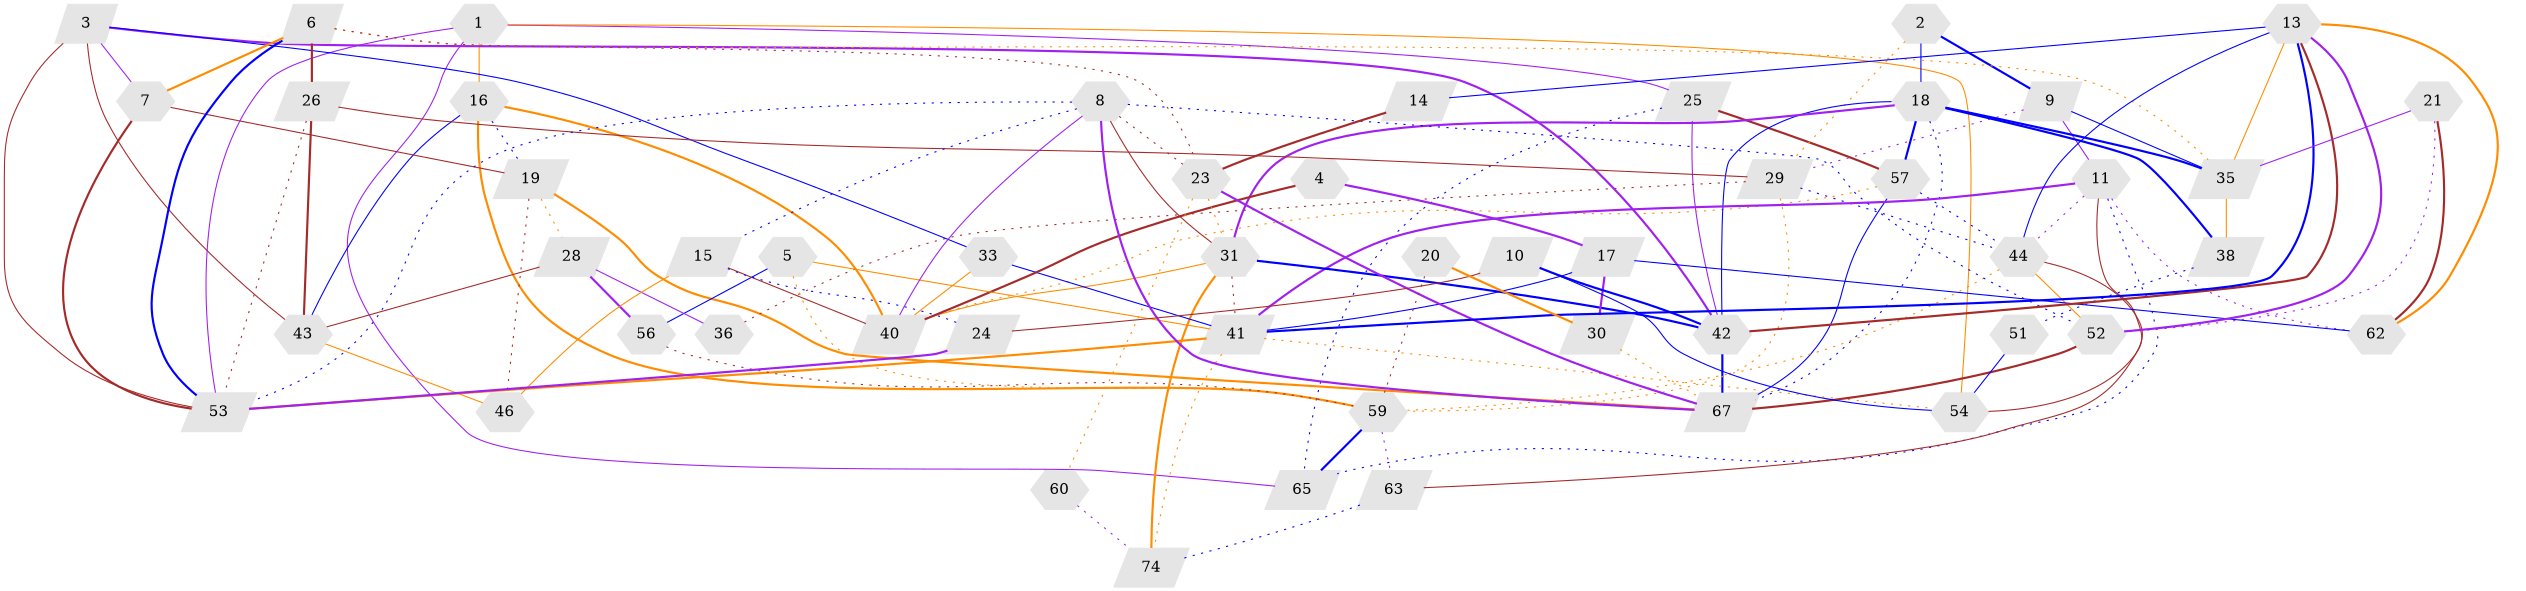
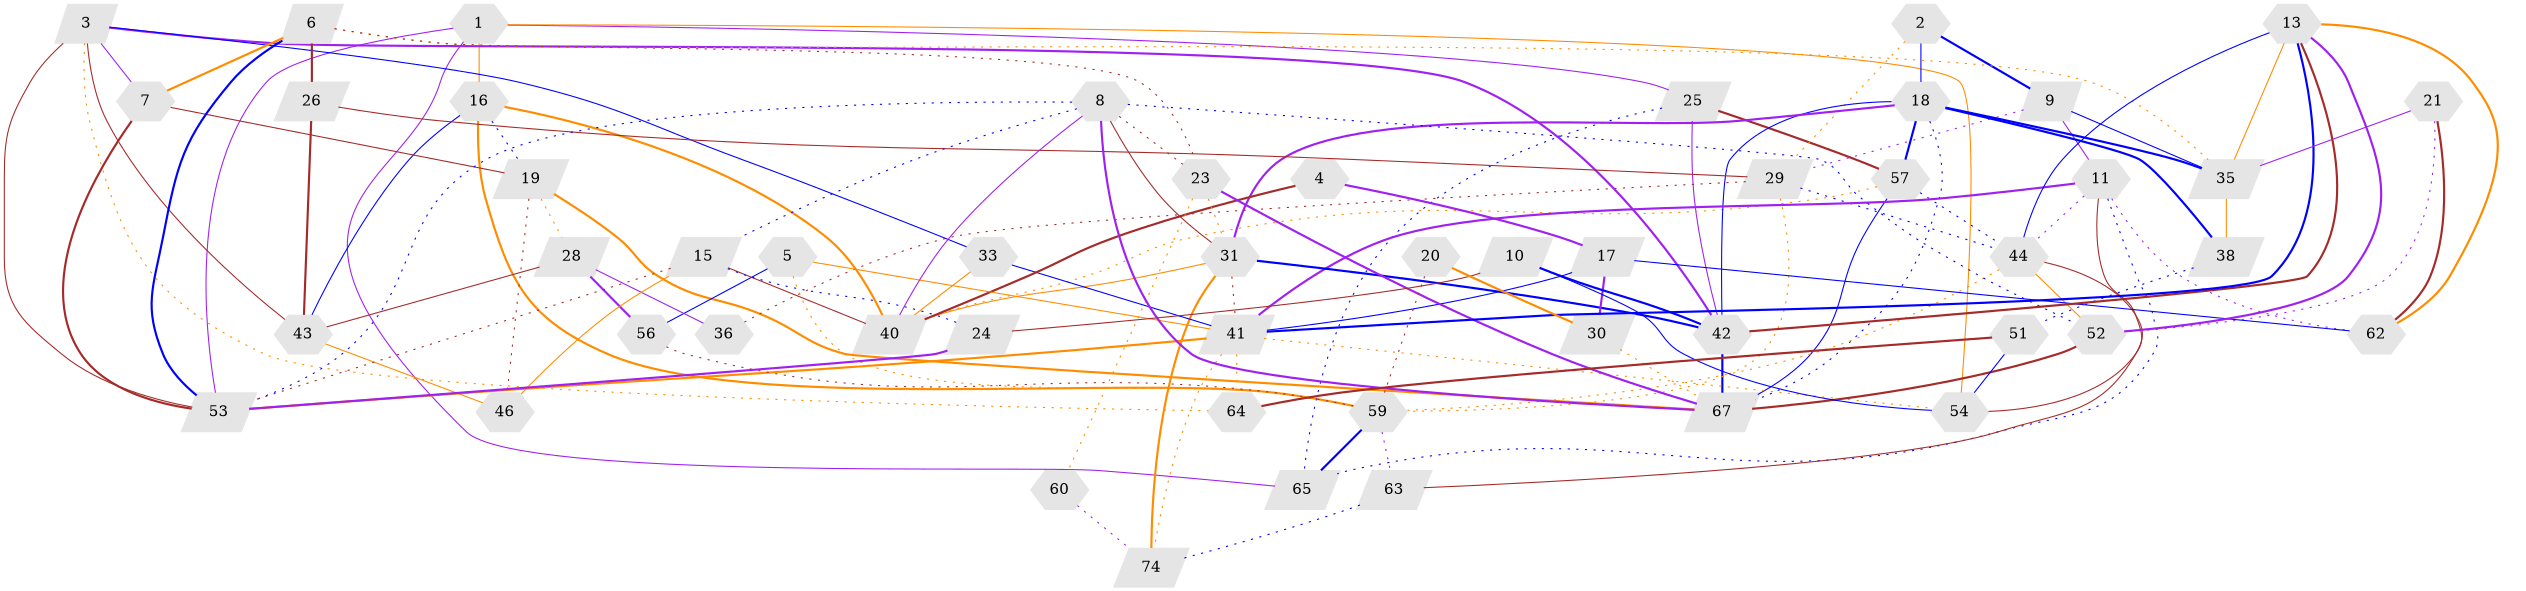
(1419, 101) -> none
(266, 257) -> (461, 335)
none -> (1237, 412)
